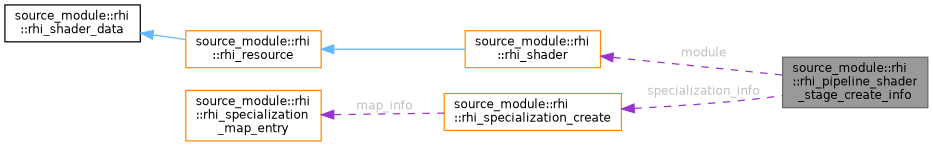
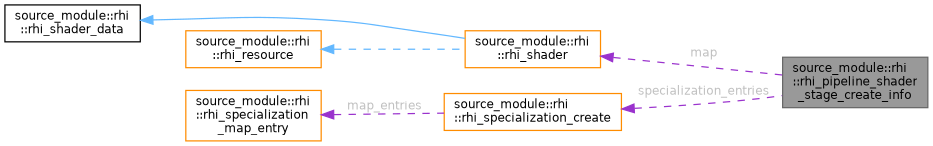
(169, 37) -> (310, 19)
(399, 49) -> (399, 49)
(702, 54) -> (702, 54)
(702, 92) -> (702, 92)
(383, 106) -> (383, 106)
